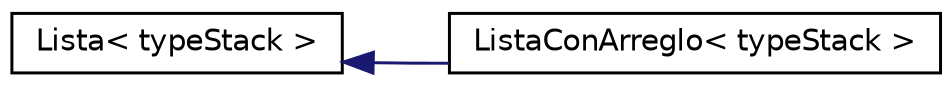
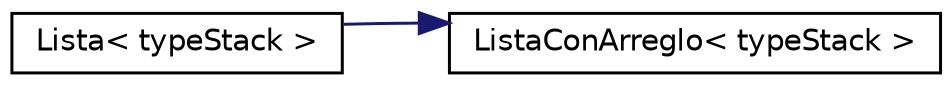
(412, 63) -> (381, 23)
